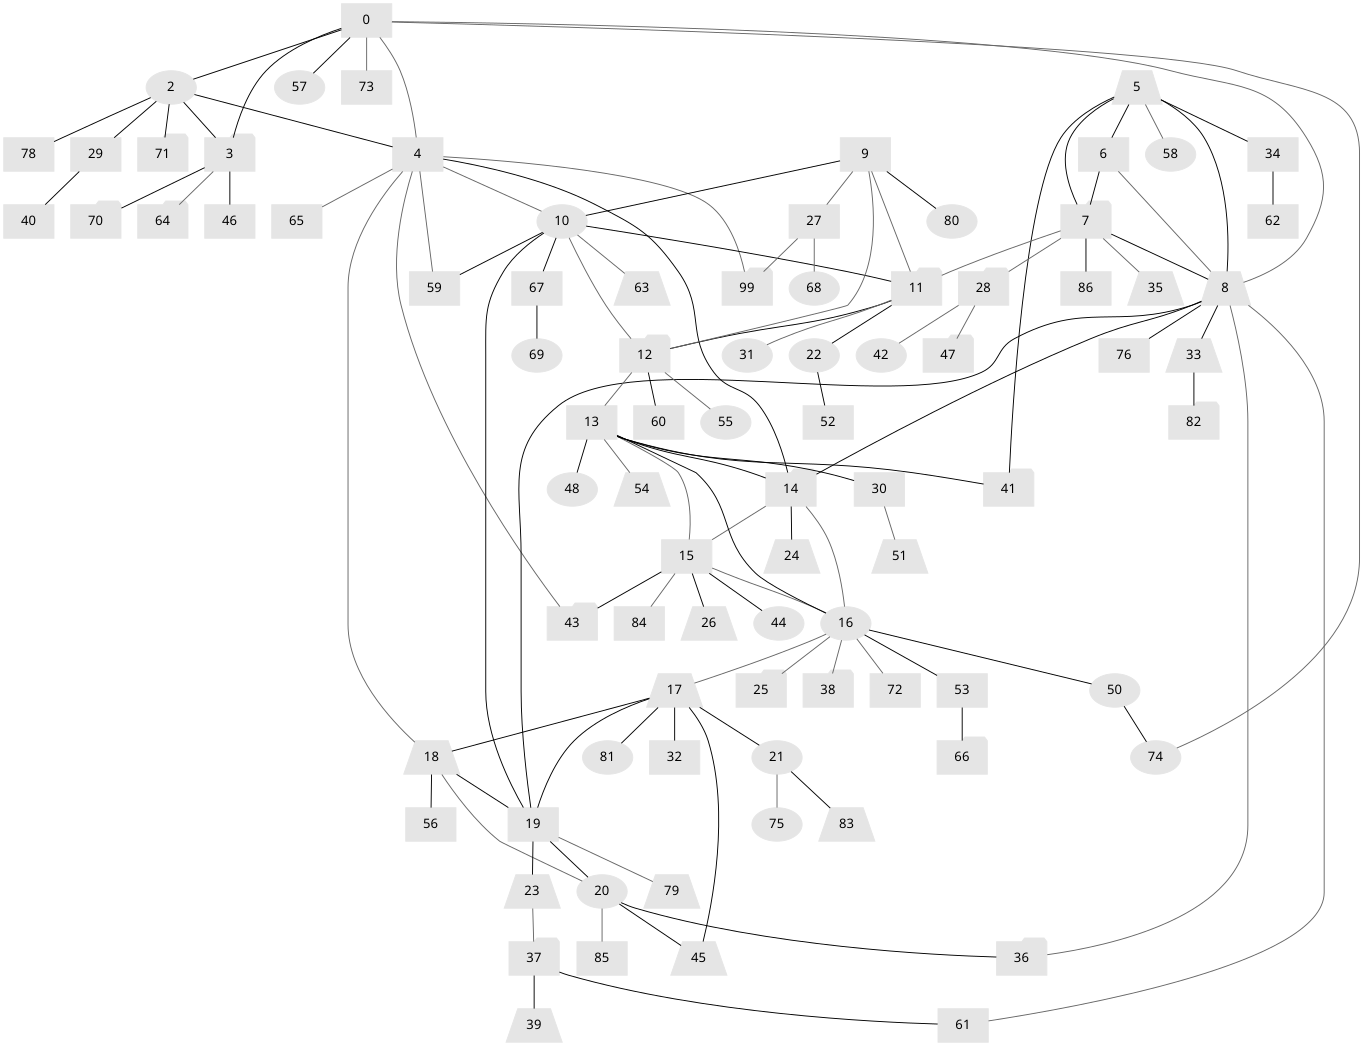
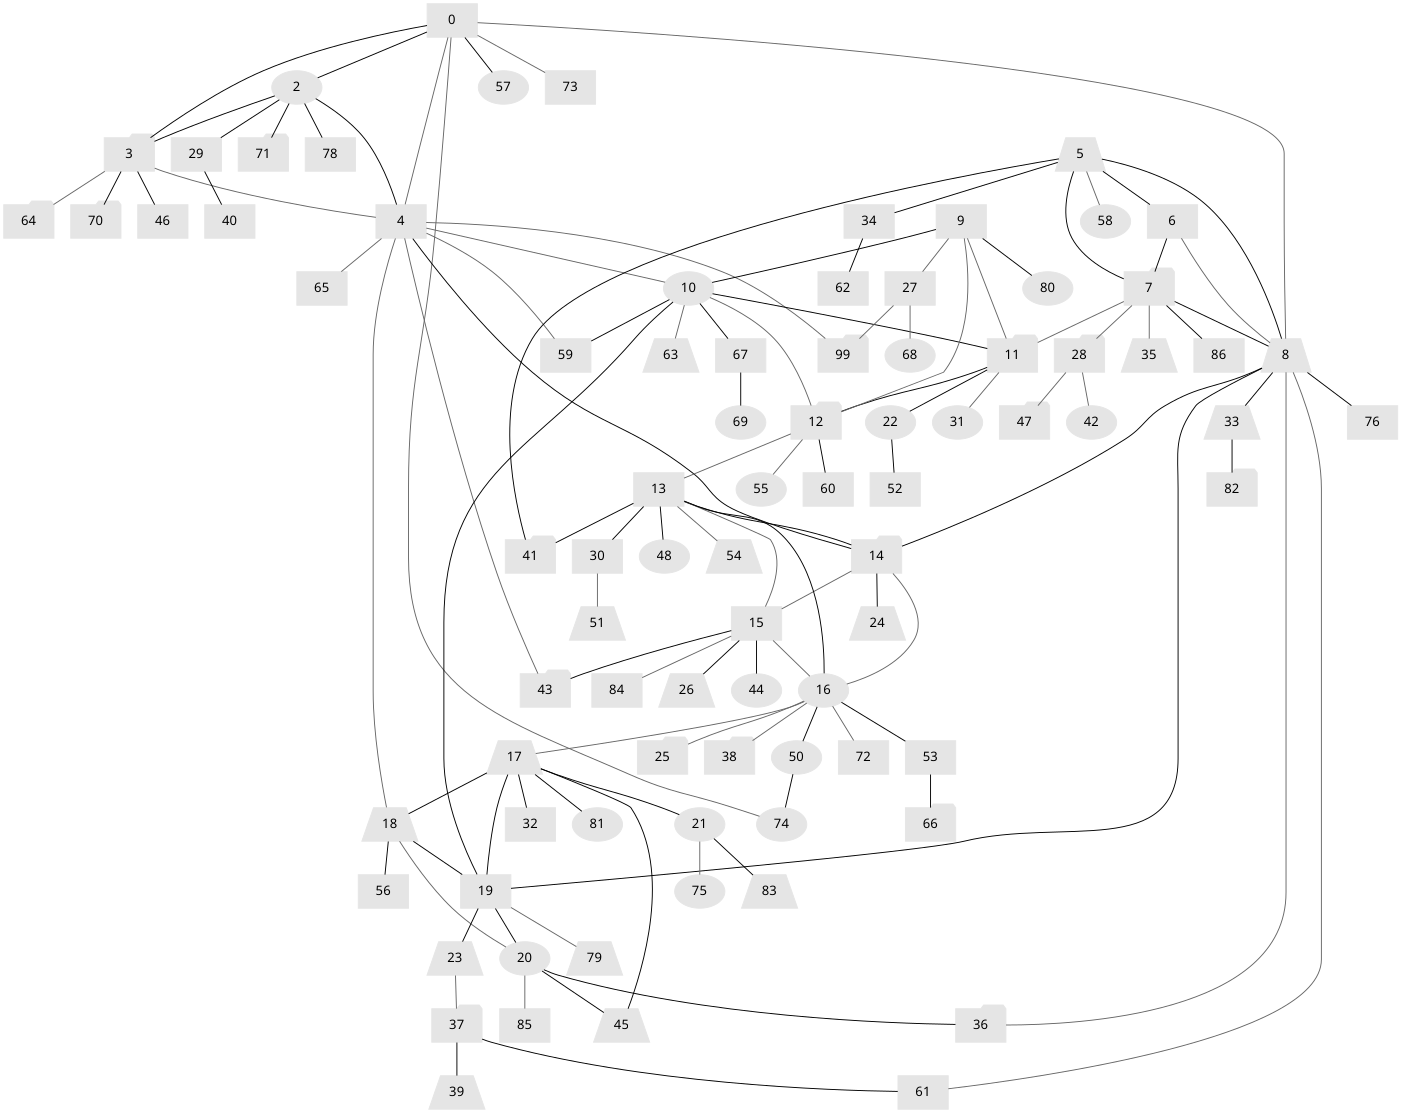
none -> (264, 198)
